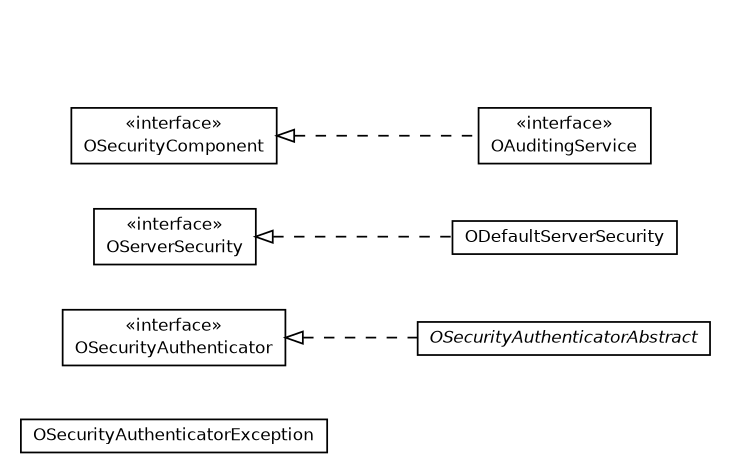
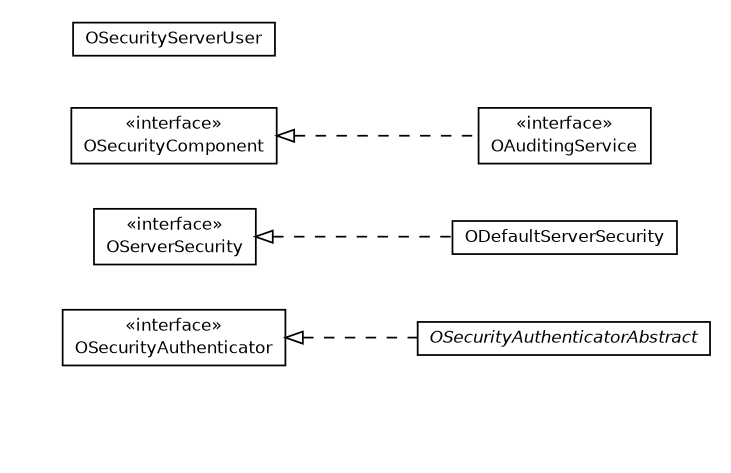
none -> (174, 38)
(174, 435) -> none
